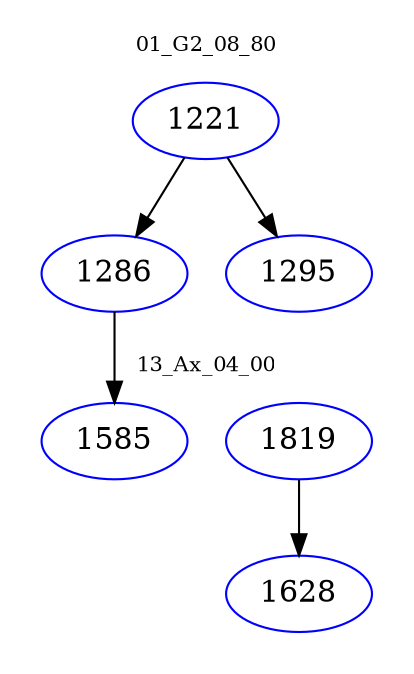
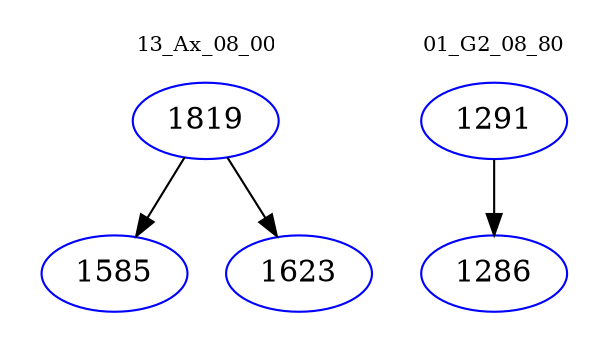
(206, 121) -> (494, 121)
(299, 274) -> none
(115, 359) -> (166, 188)
(207, 366) -> (207, 46)
(299, 594) -> (299, 274)
